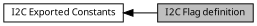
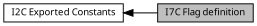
(205, 13) -> (205, 13)
